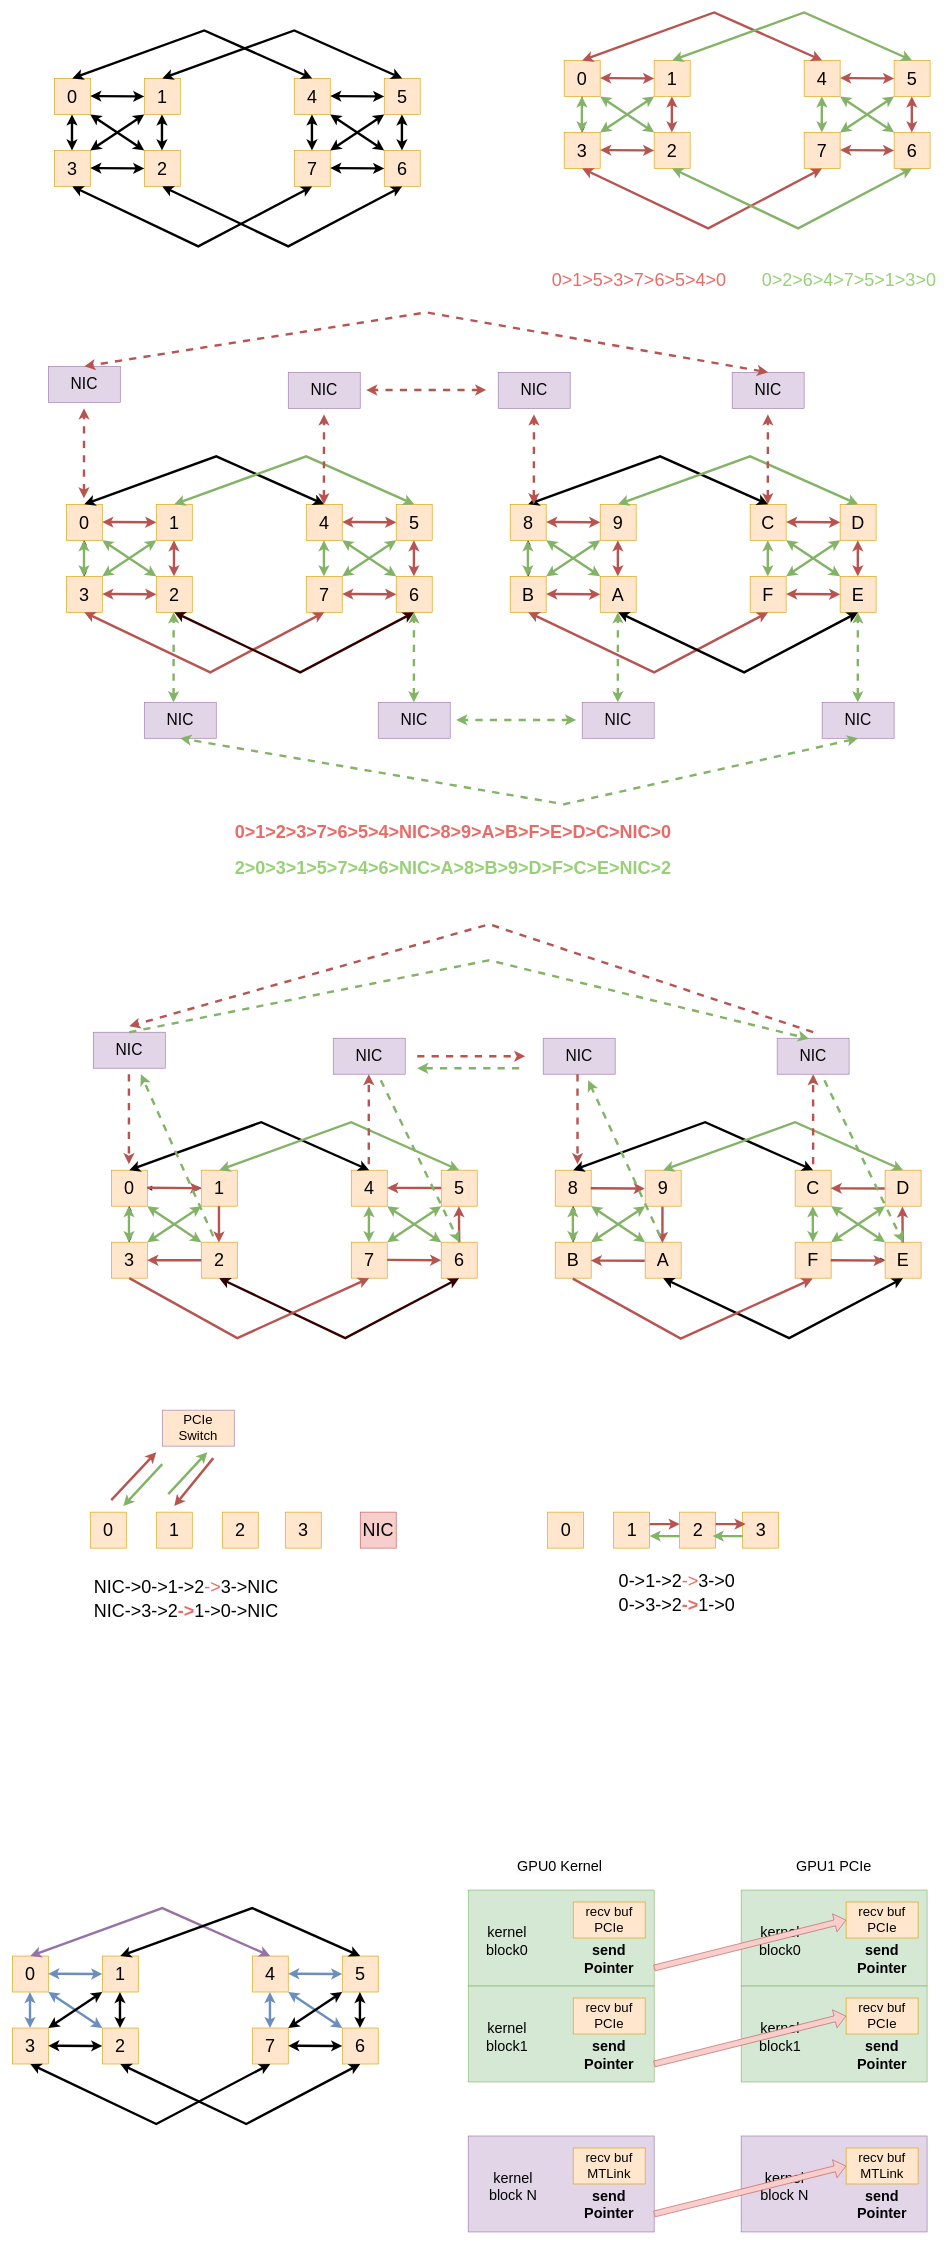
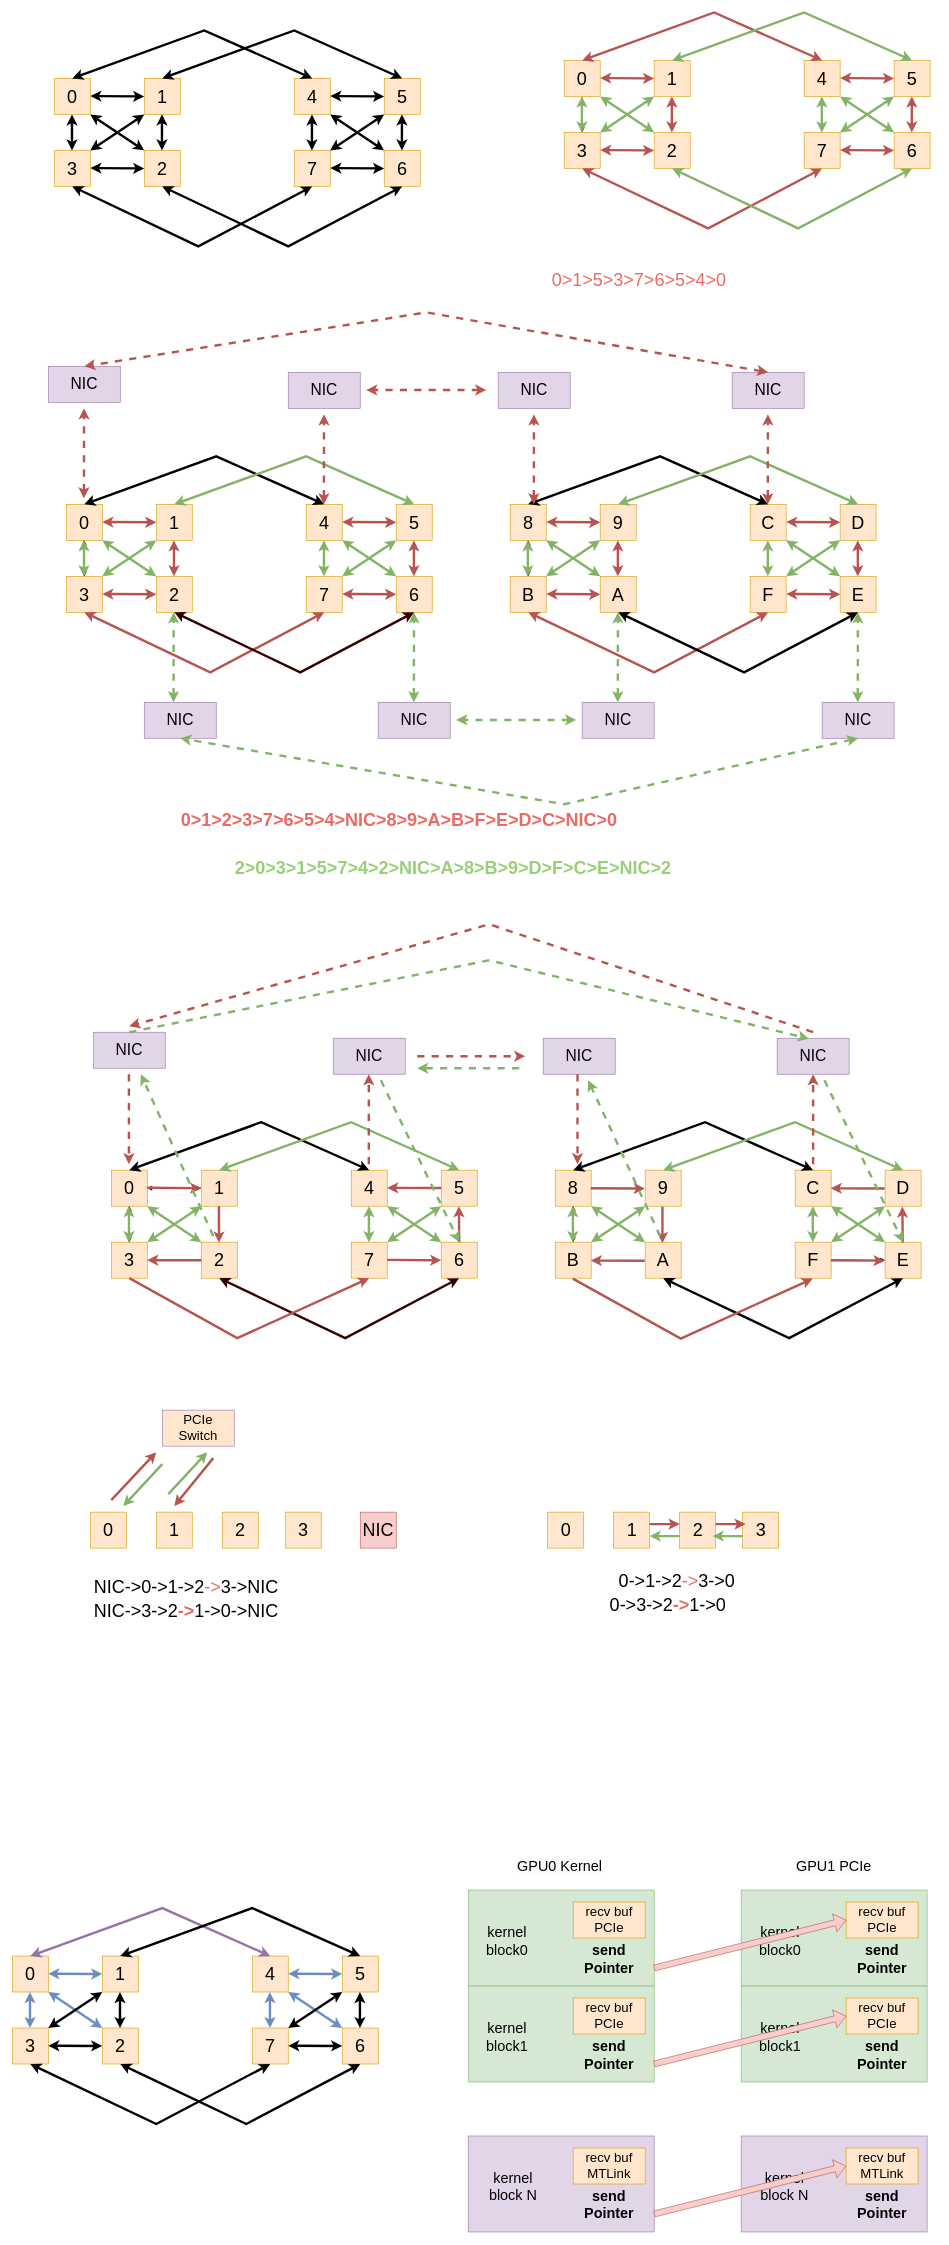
(849, 279) -> none
(453, 831) -> (399, 819)
(453, 867) -> (453, 867)
(677, 1605) -> (668, 1605)
